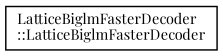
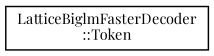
(111, 28) -> (107, 28)
